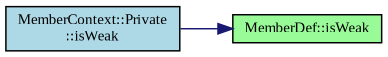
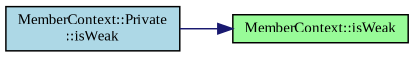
(307, 29) -> (321, 29)
